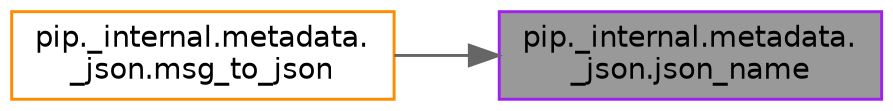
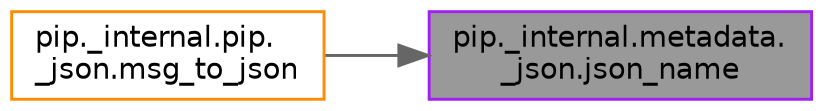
(203, 55) -> (168, 55)
